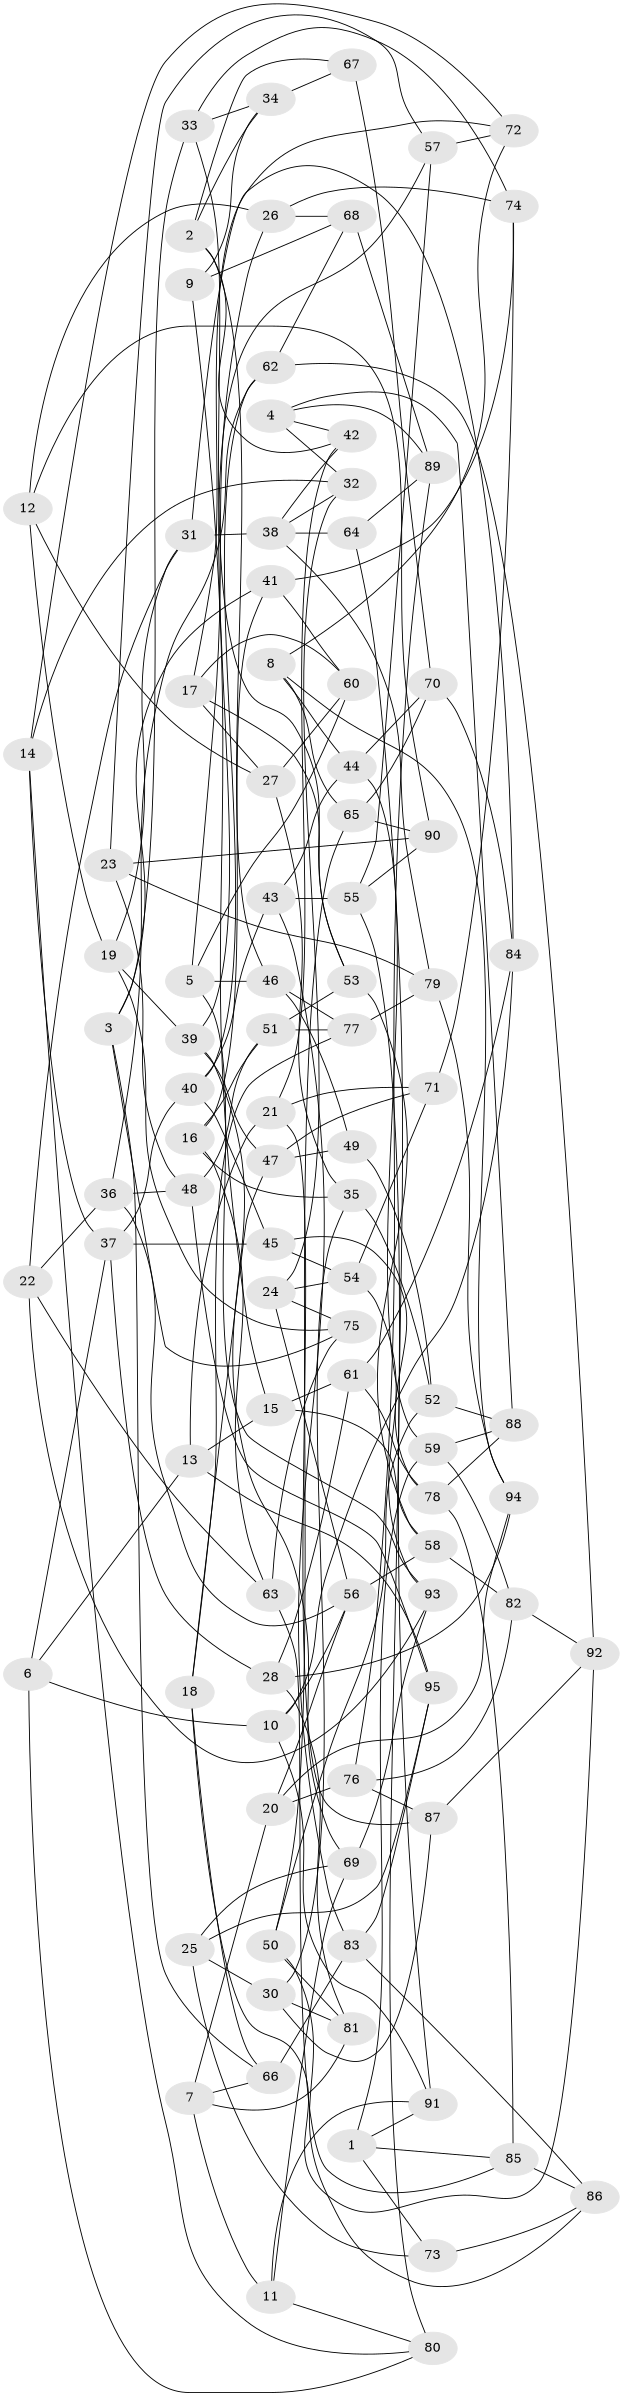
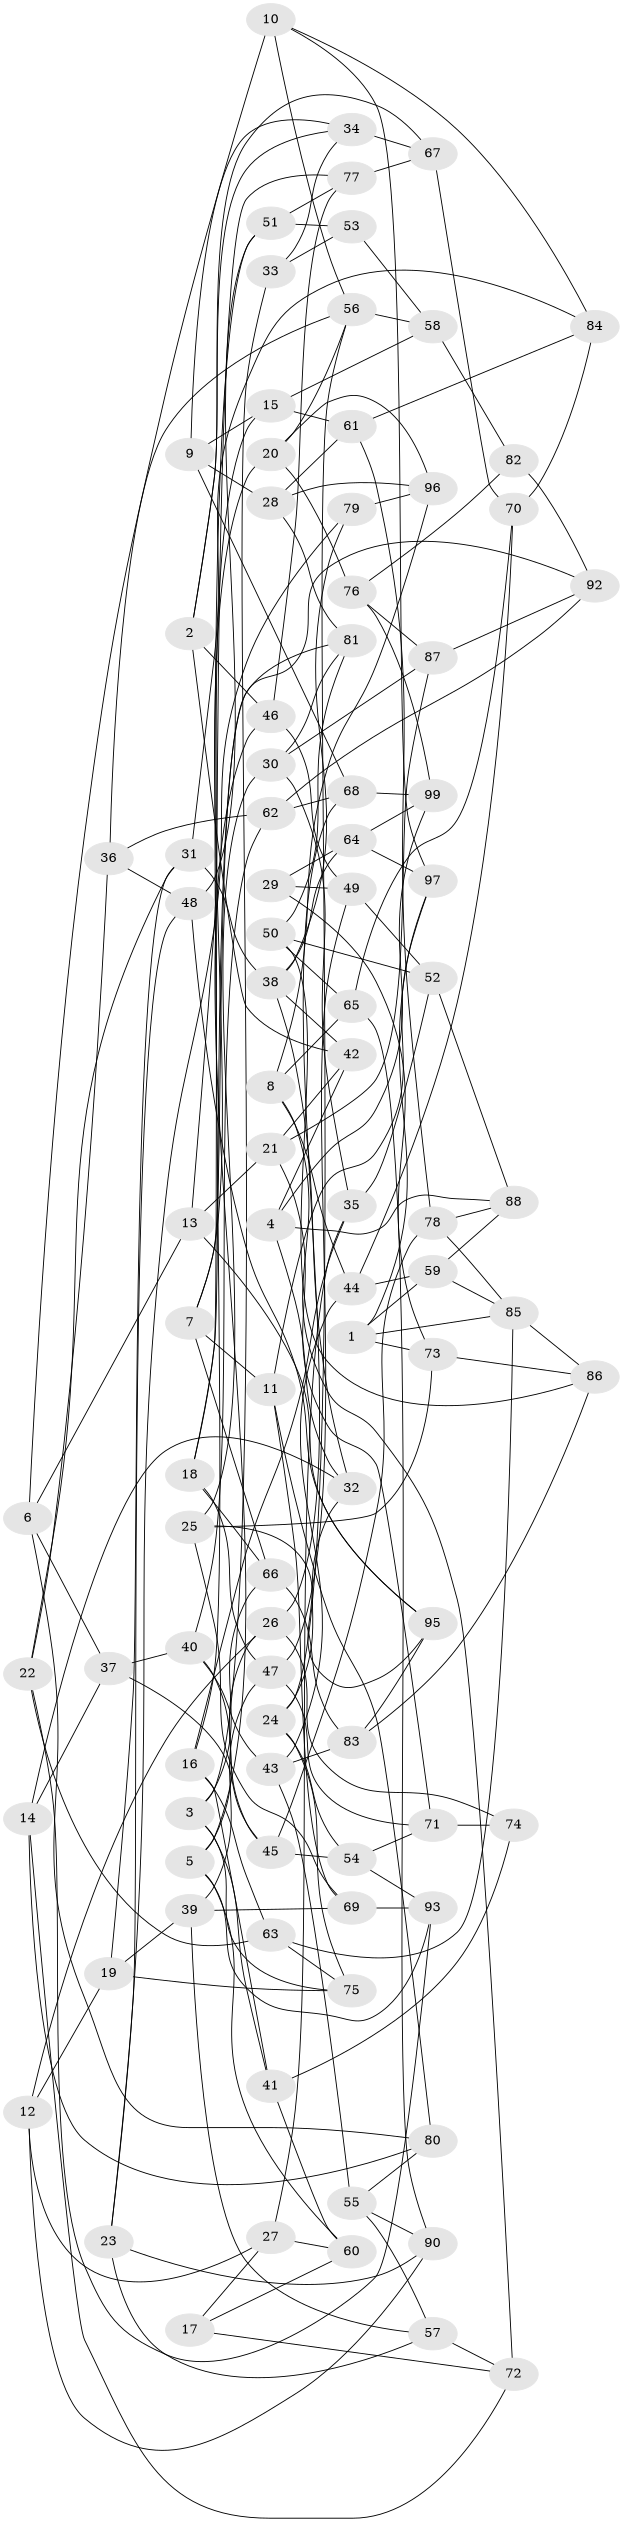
(342, 30) -> none
(433, 467) -> (433, 796)
(285, 747) -> none
none -> (271, 886)
(392, 1007) -> (394, 165)
(132, 1464) -> (230, 479)
(514, 1498) -> (433, 489)
(483, 1522) -> (473, 1292)
(433, 2104) -> (433, 881)
